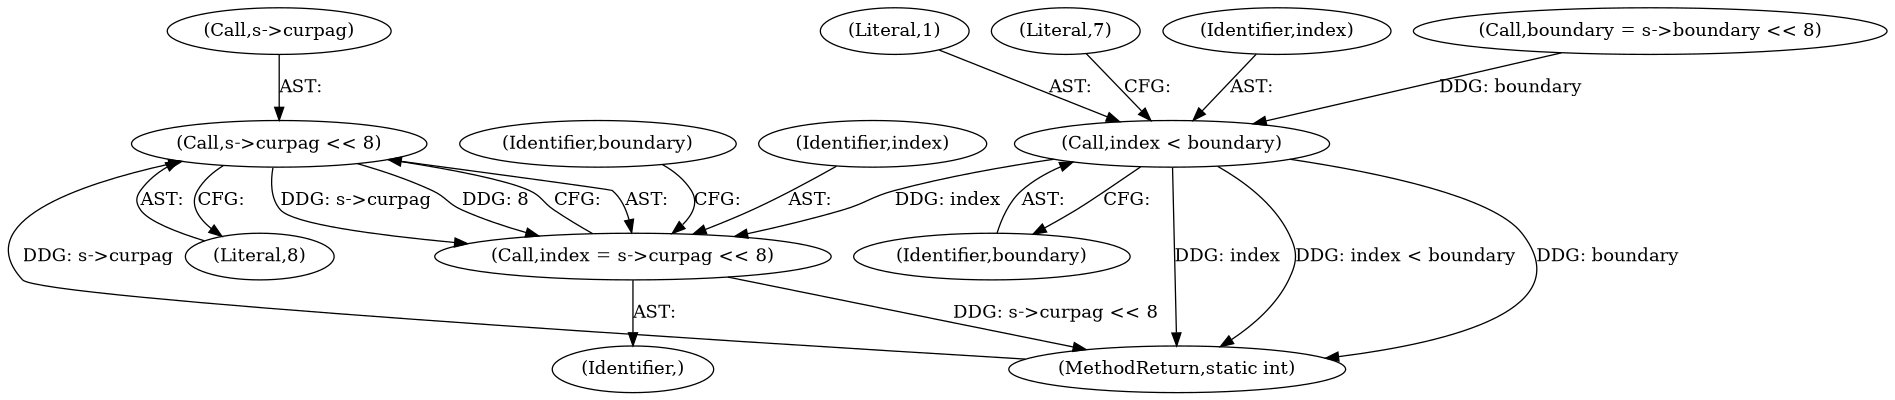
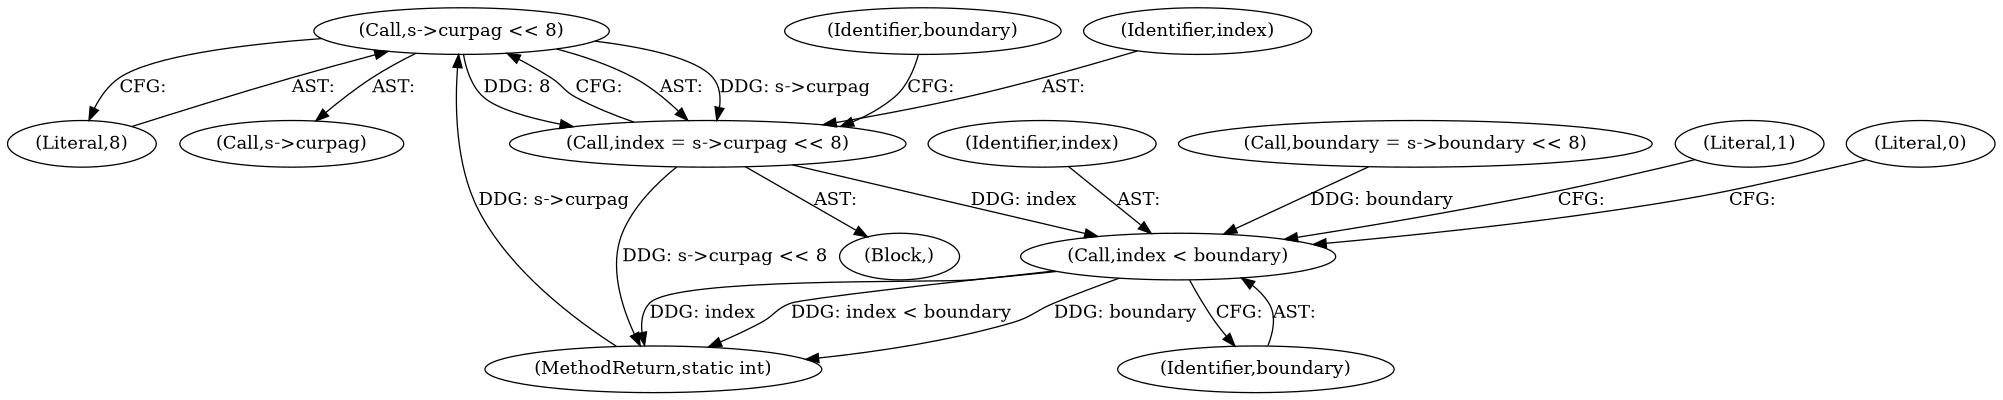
(1066, 31) -> (1921, 144)
(279, 81) -> (369, 80)
(1074, 87) -> (1584, 200)
(899, 189) -> (939, 199)
(633, 369) -> (900, 257)
